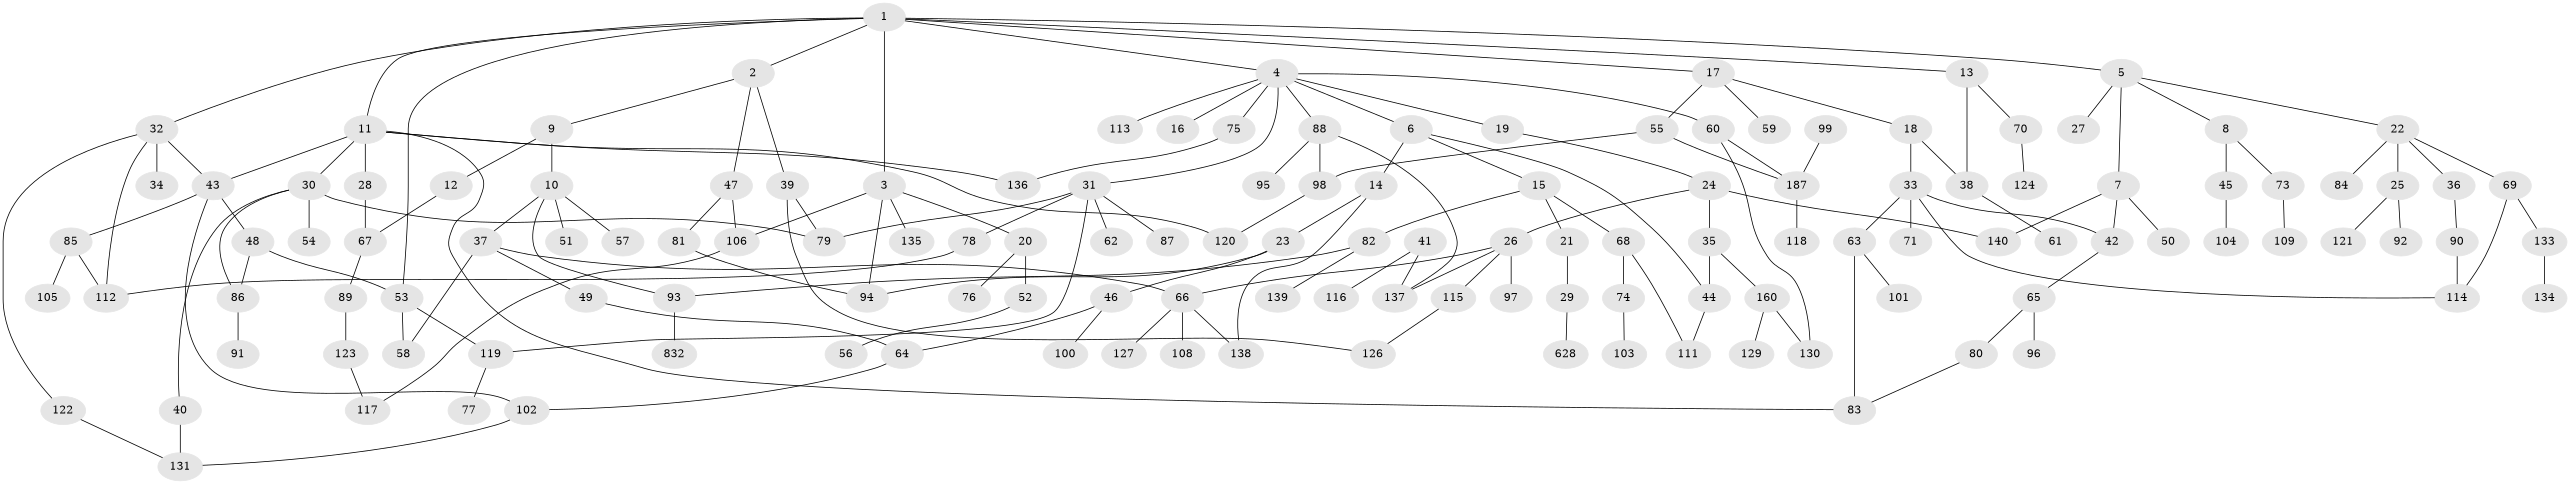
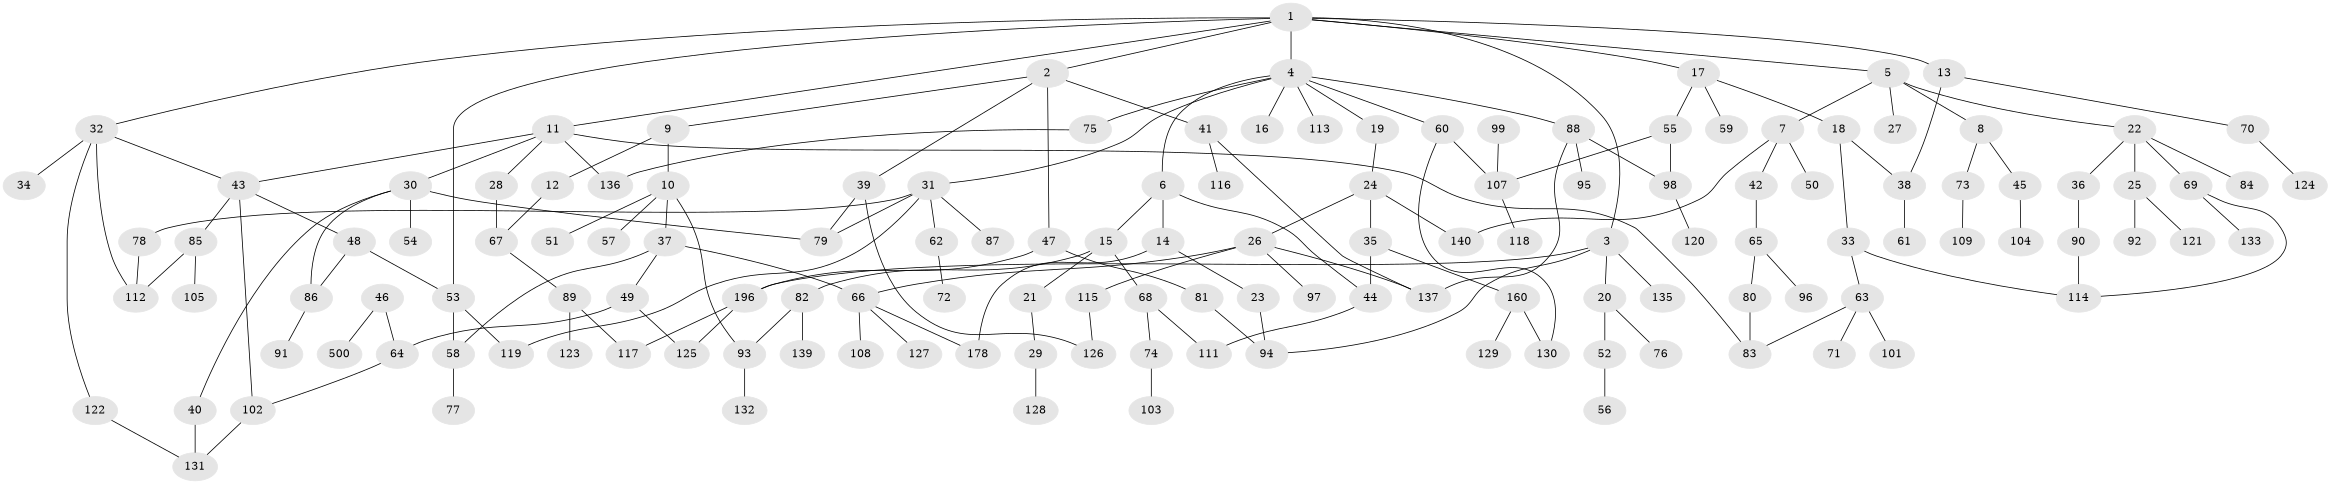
none -> (1127, 101)
(905, 170) -> none
(1797, 186) -> (1497, 186)
(1998, 213) -> none
(1911, 214) -> (1848, 326)
(737, 242) -> (745, 298)
(1189, 275) -> none
none -> (944, 298)
(2545, 298) -> none
(674, 354) -> (745, 411)
none -> (687, 354)
(1065, 354) -> (340, 354)
(1241, 354) -> (978, 354)
(1566, 354) -> (1036, 411)
(357, 382) -> (595, 322)
(480, 383) -> (454, 383)
